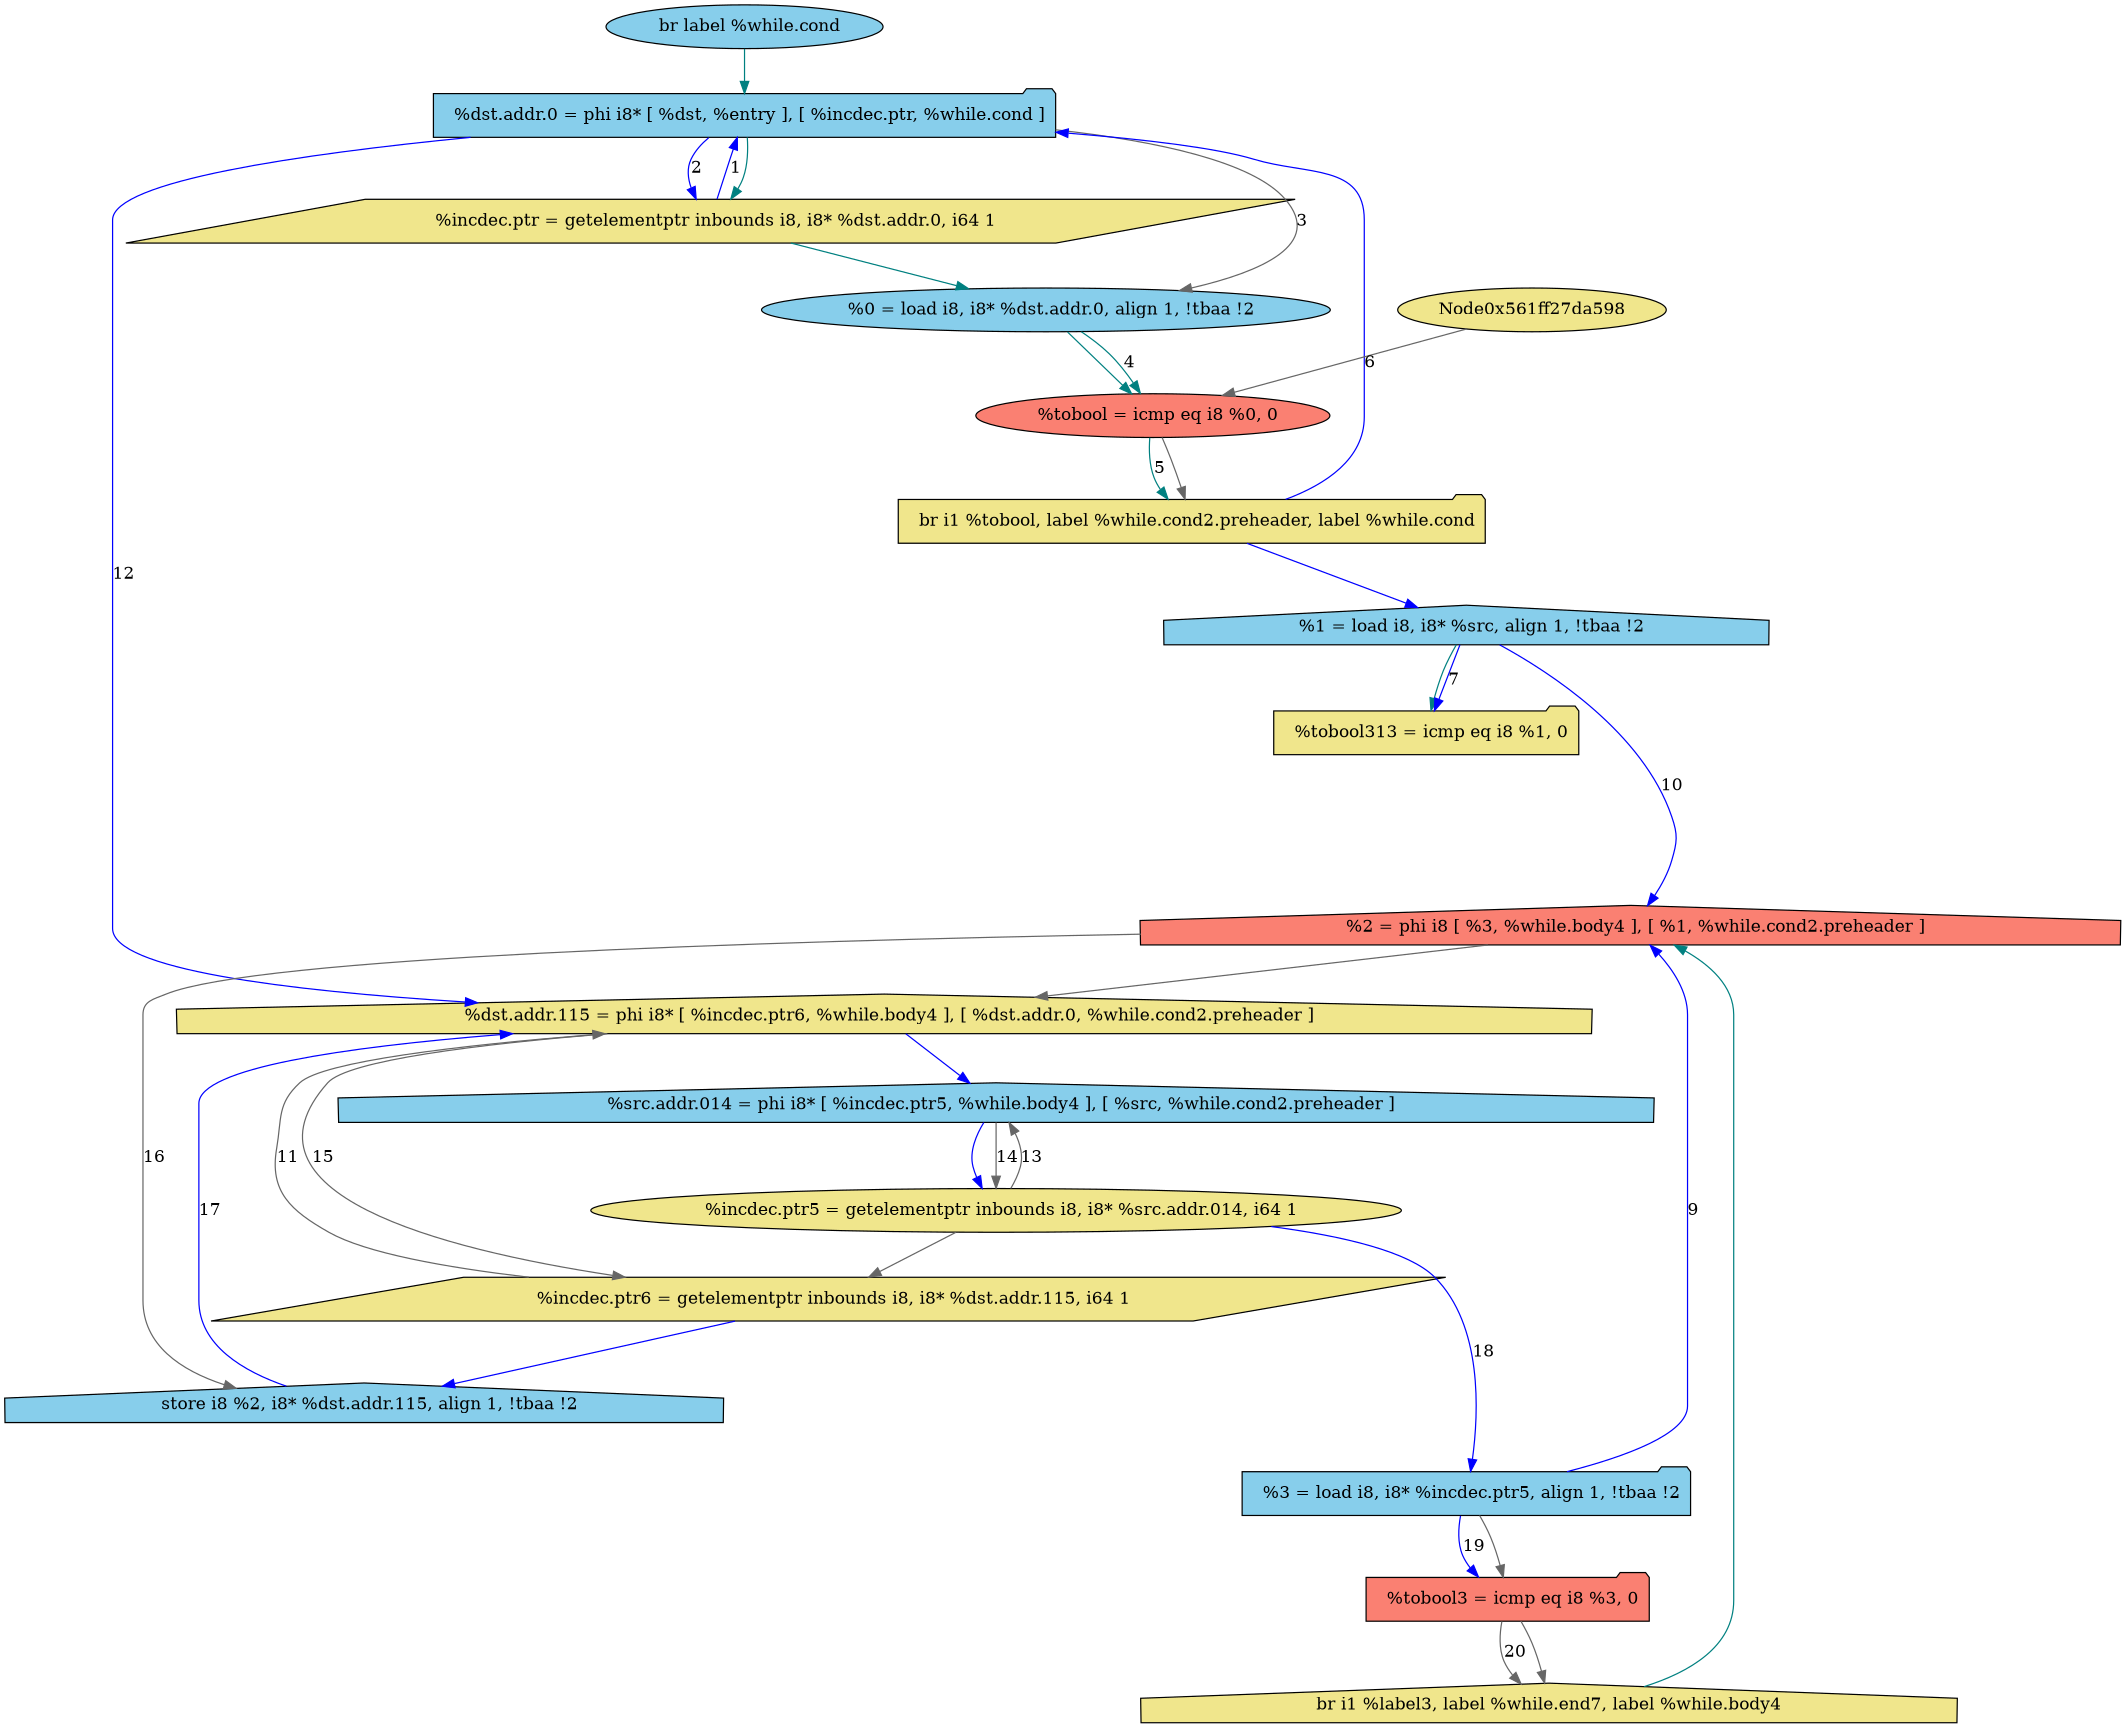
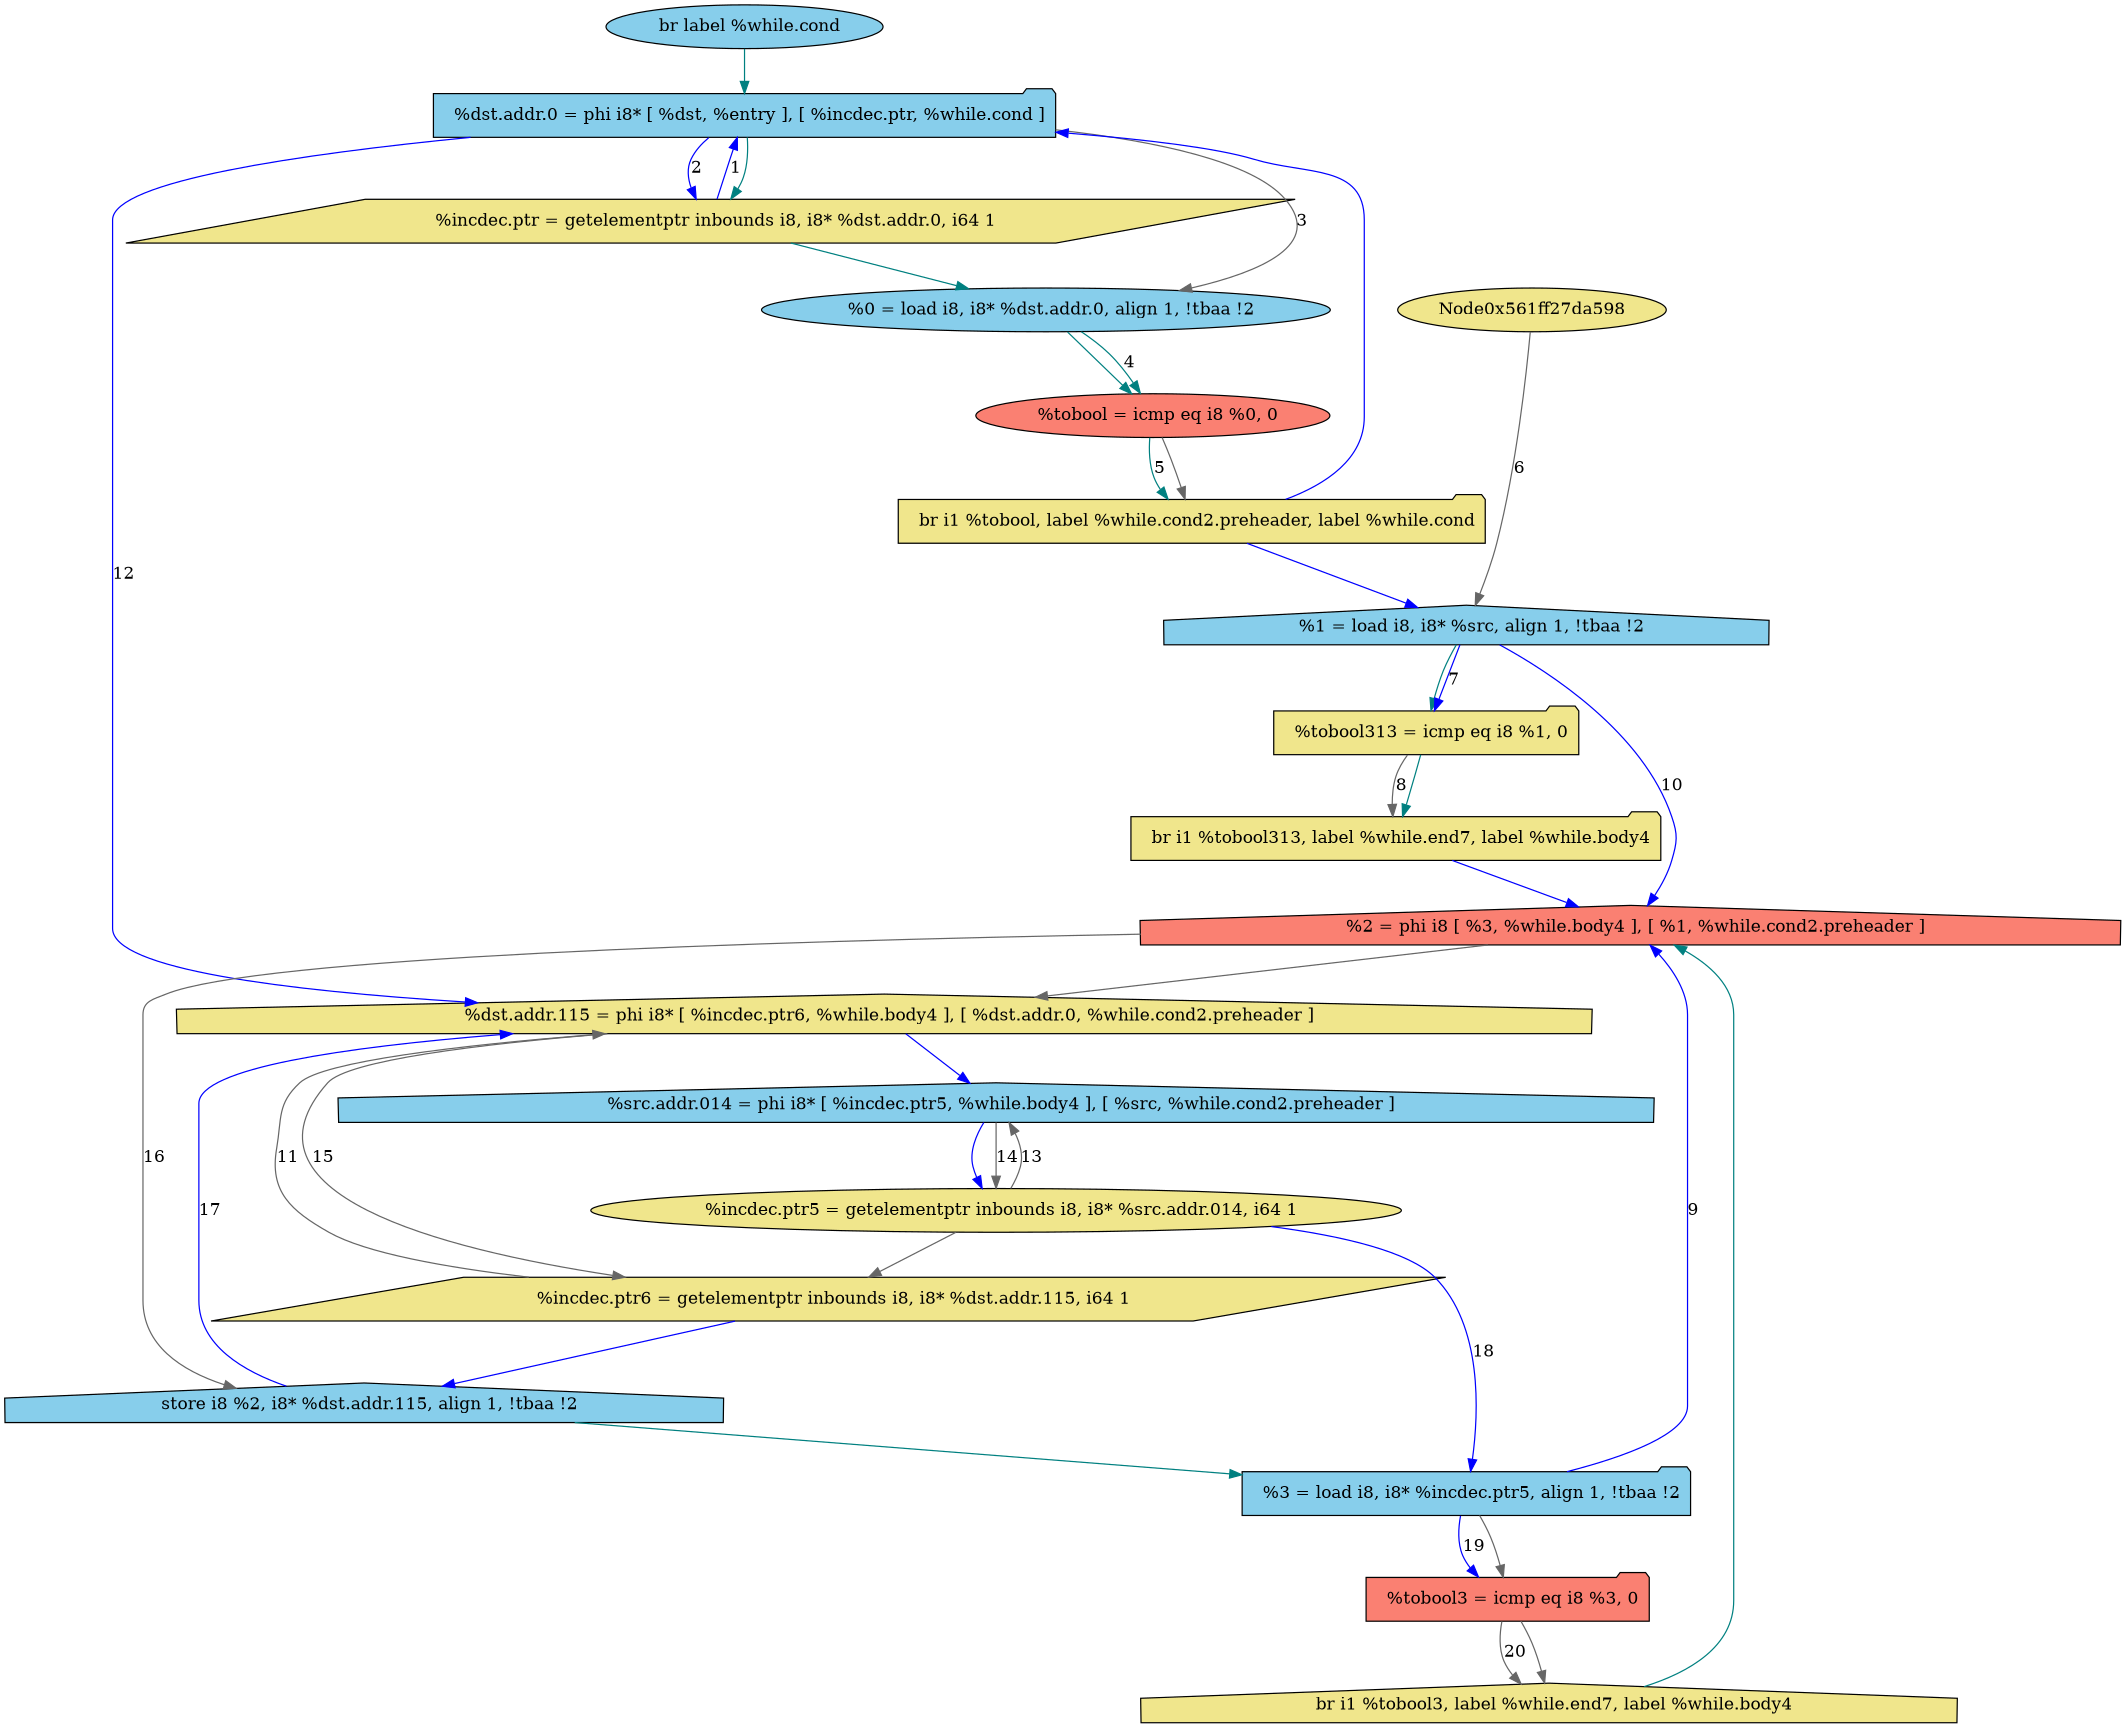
(1350, 361) -> (1513, 465)
none -> (1396, 839)
none -> (902, 1448)
(1549, 1705) -> (1549, 1705)
